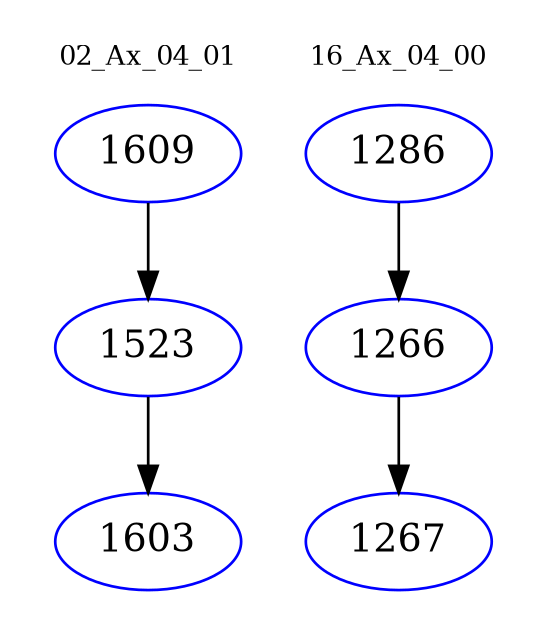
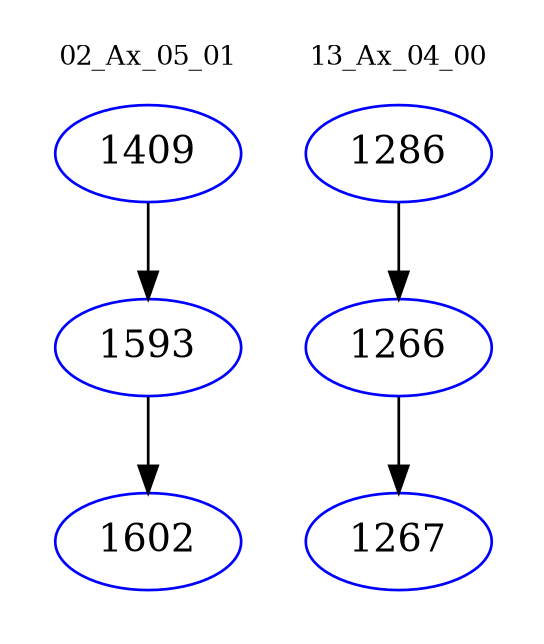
(148, 58) -> (148, 58)
(399, 58) -> (399, 58)
(148, 154) -> (148, 154)
(148, 348) -> (148, 348)
(148, 542) -> (148, 542)
